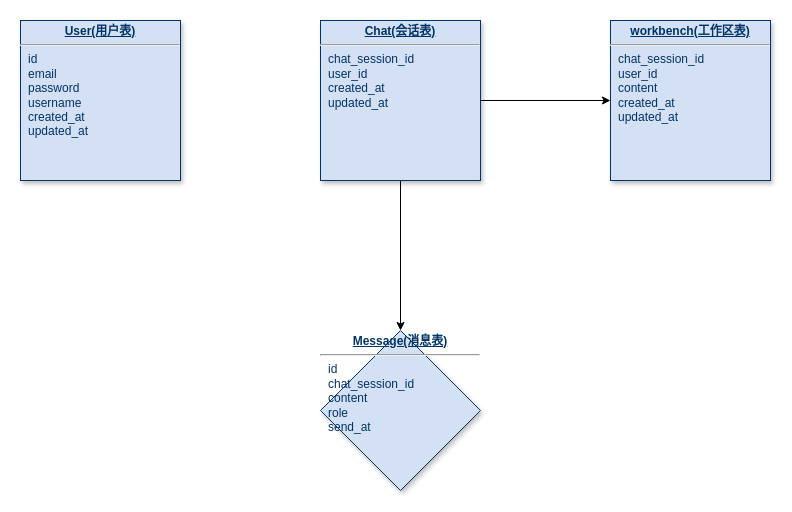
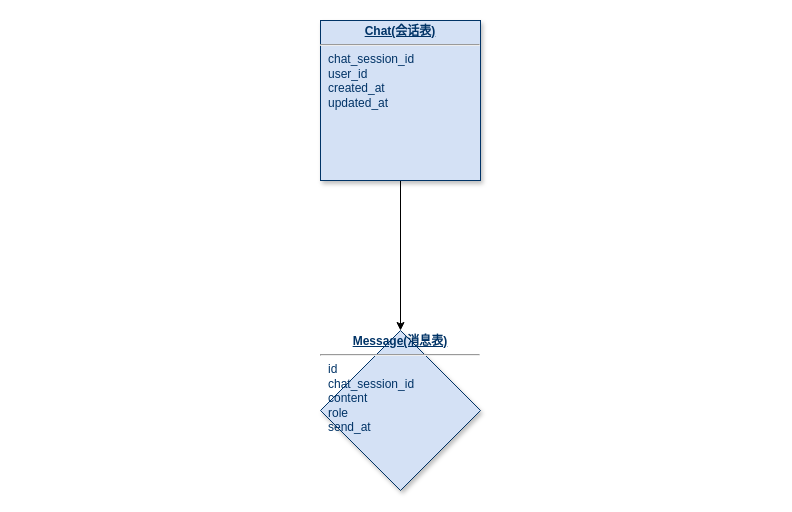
(101, 101) -> none
(542, 101) -> none
(691, 101) -> none
